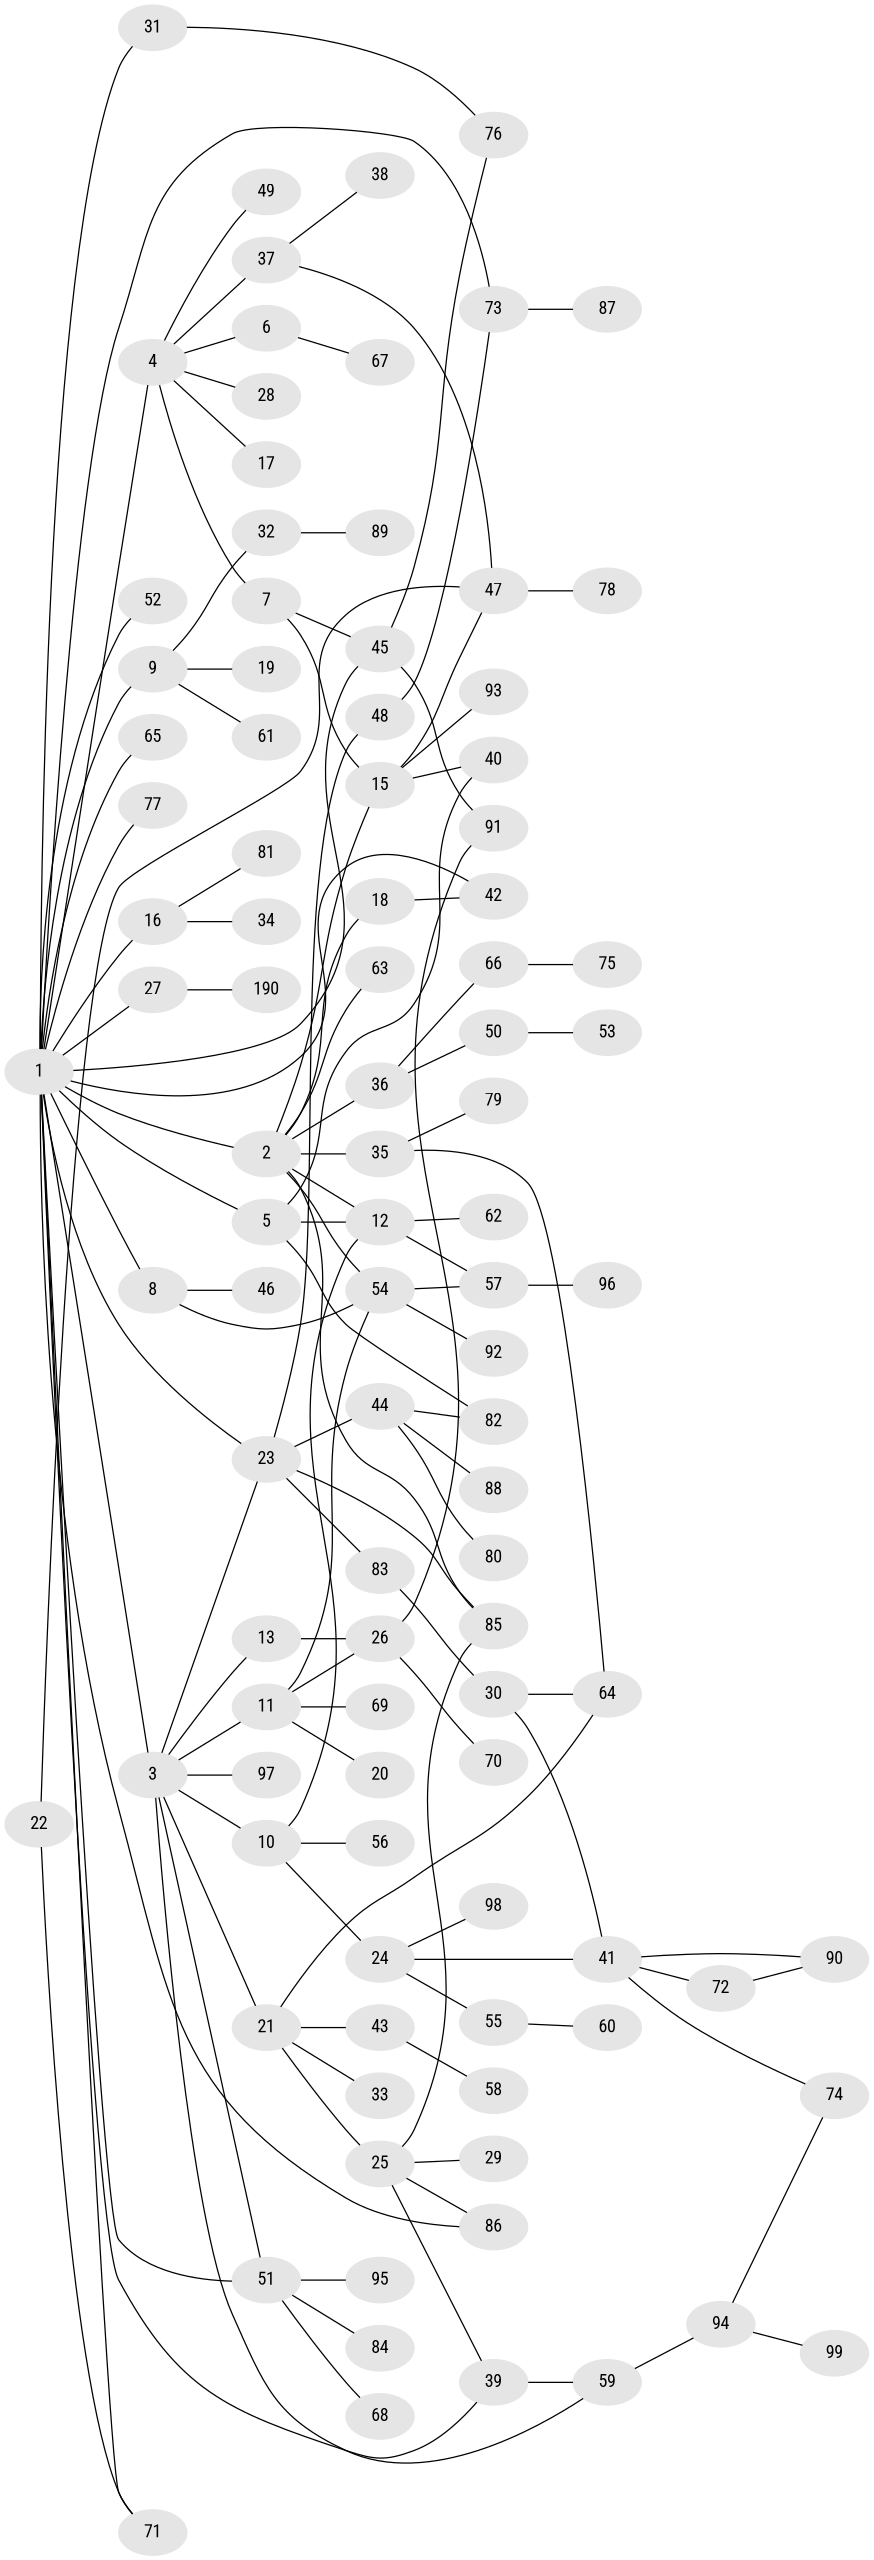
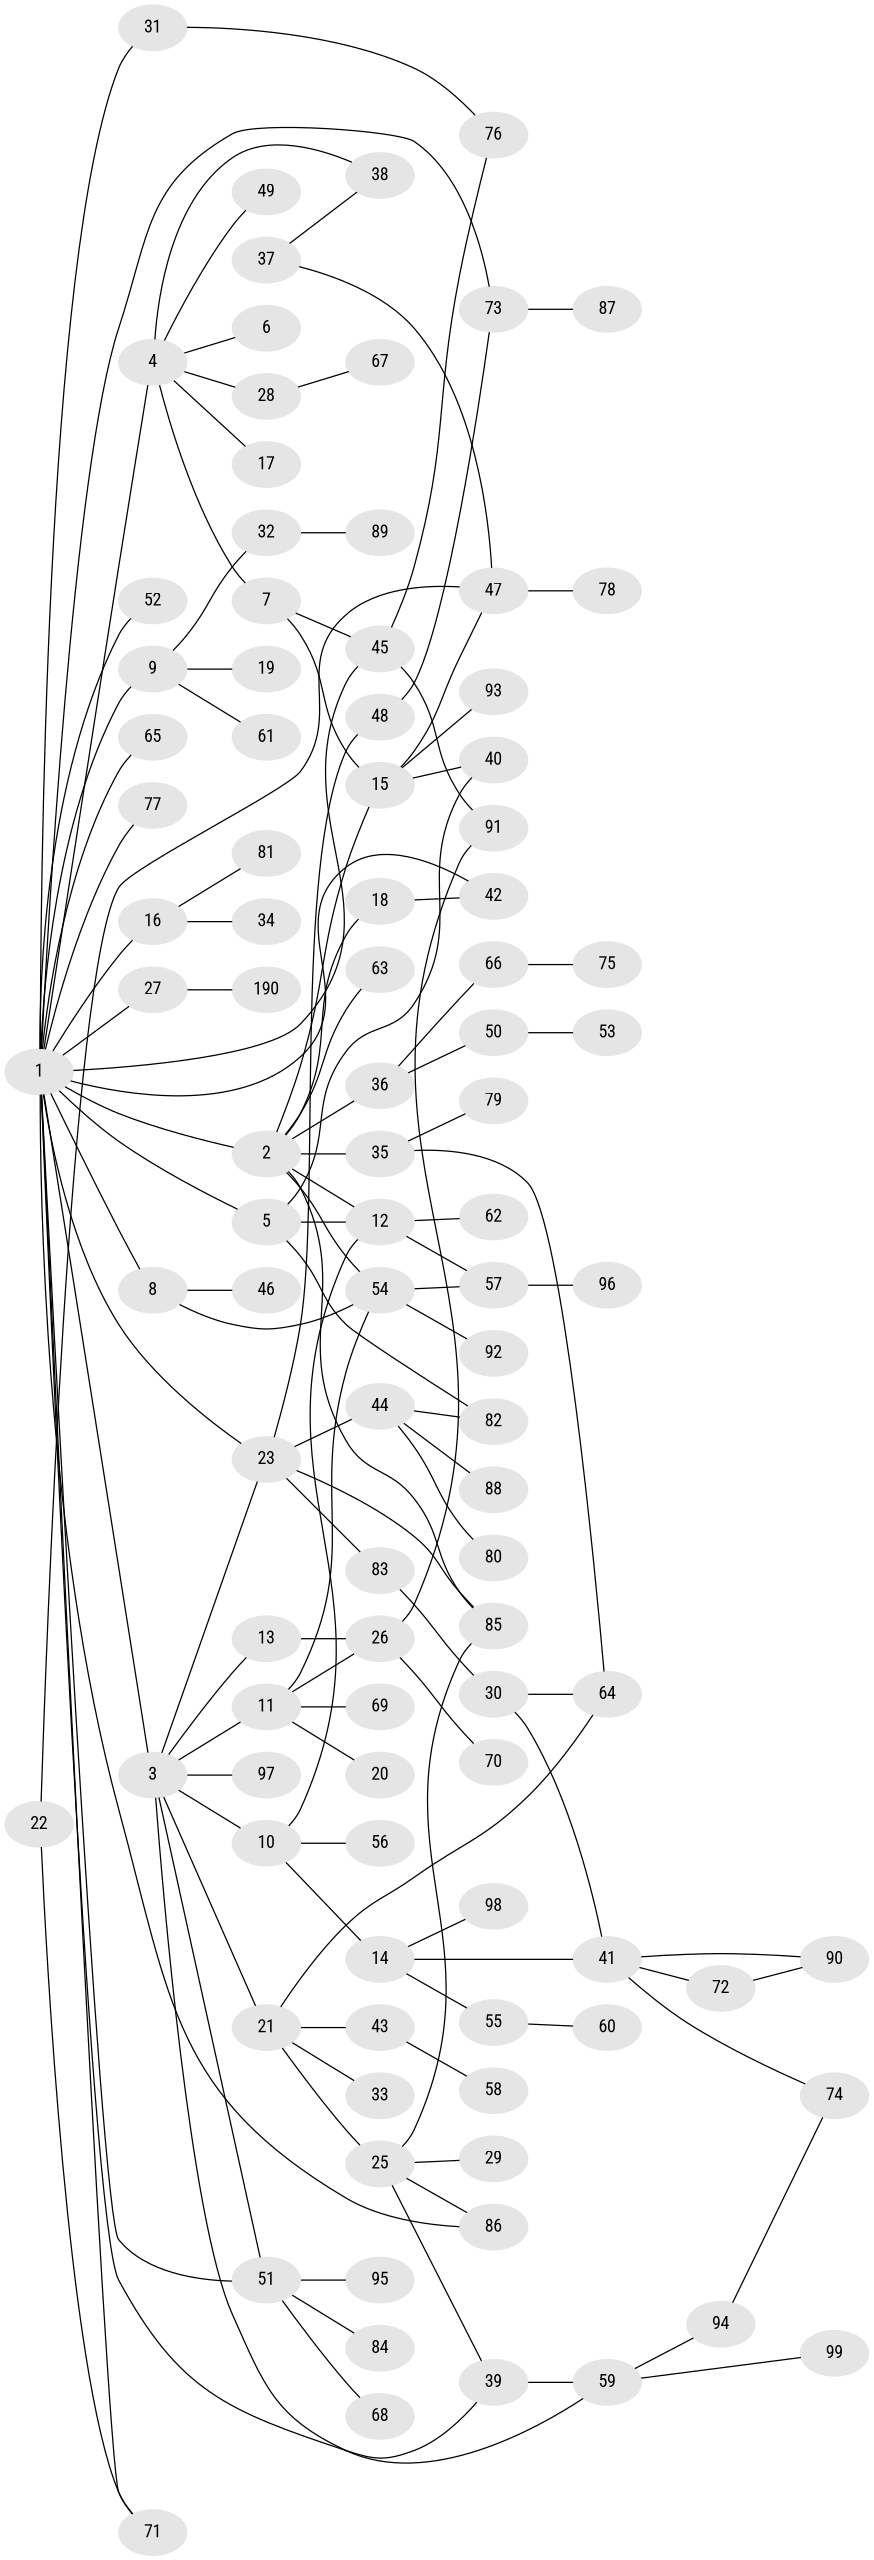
(210, 311) -> (204, 186)
(323, 345) -> (323, 379)
(380, 1959) -> (380, 1959)
(778, 2339) -> (721, 2368)
